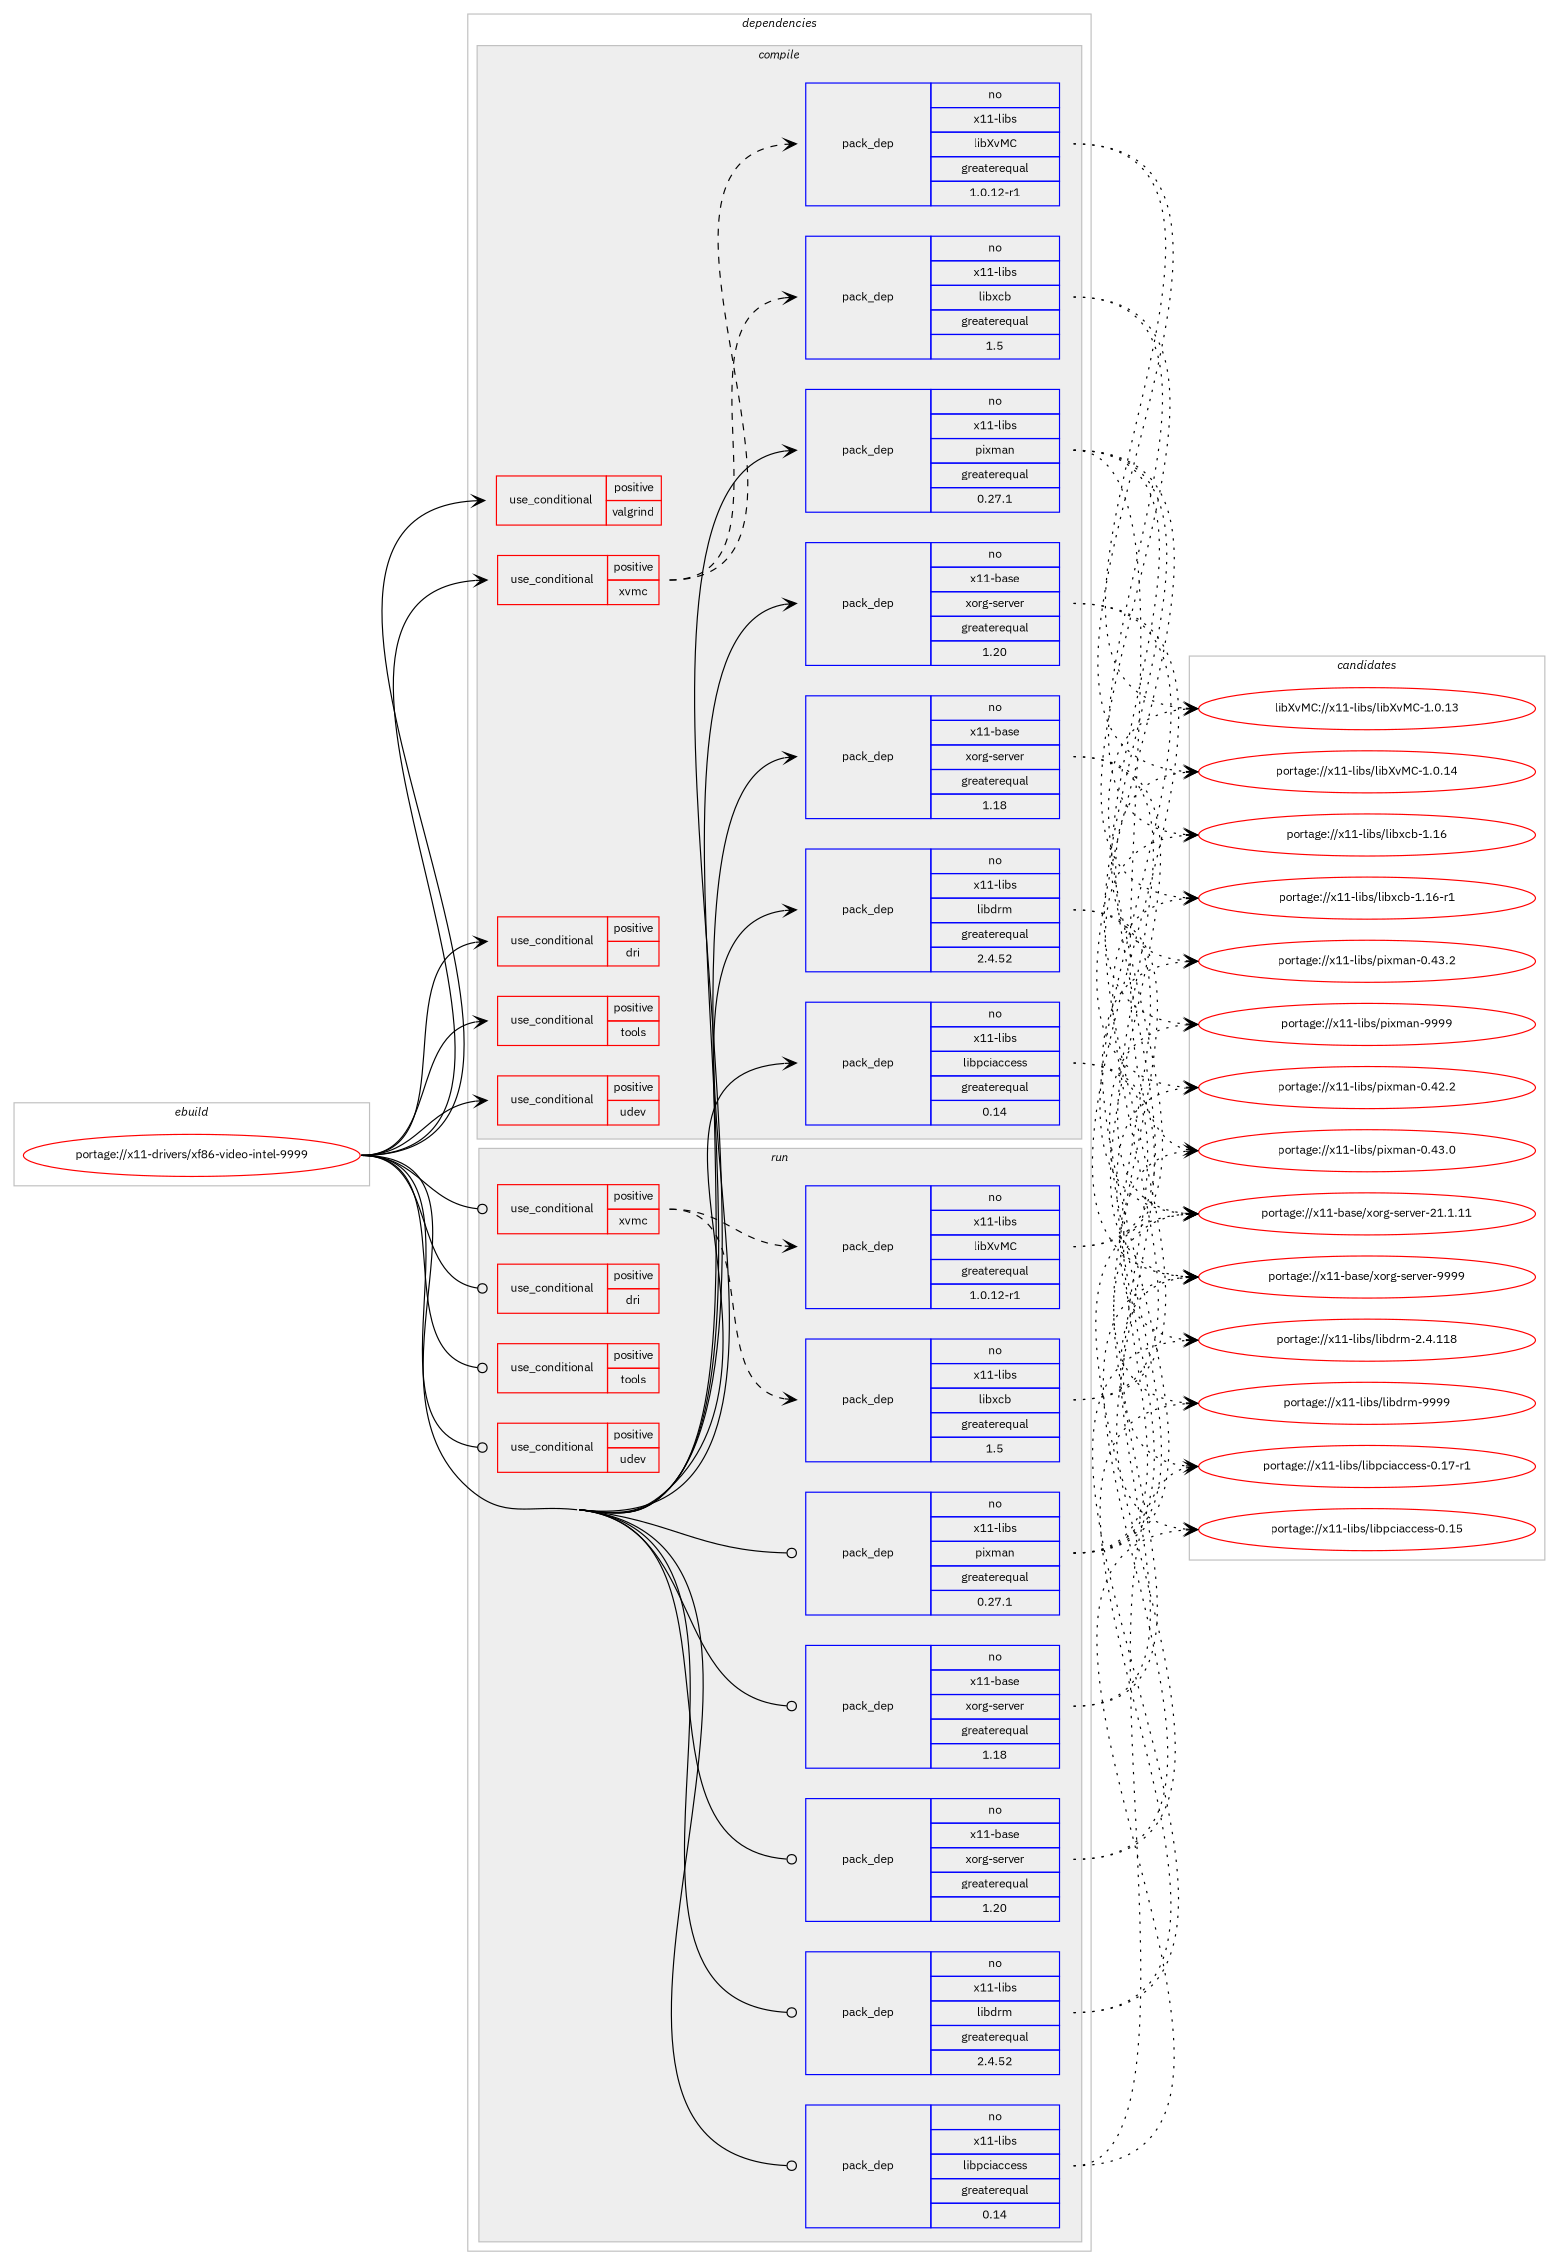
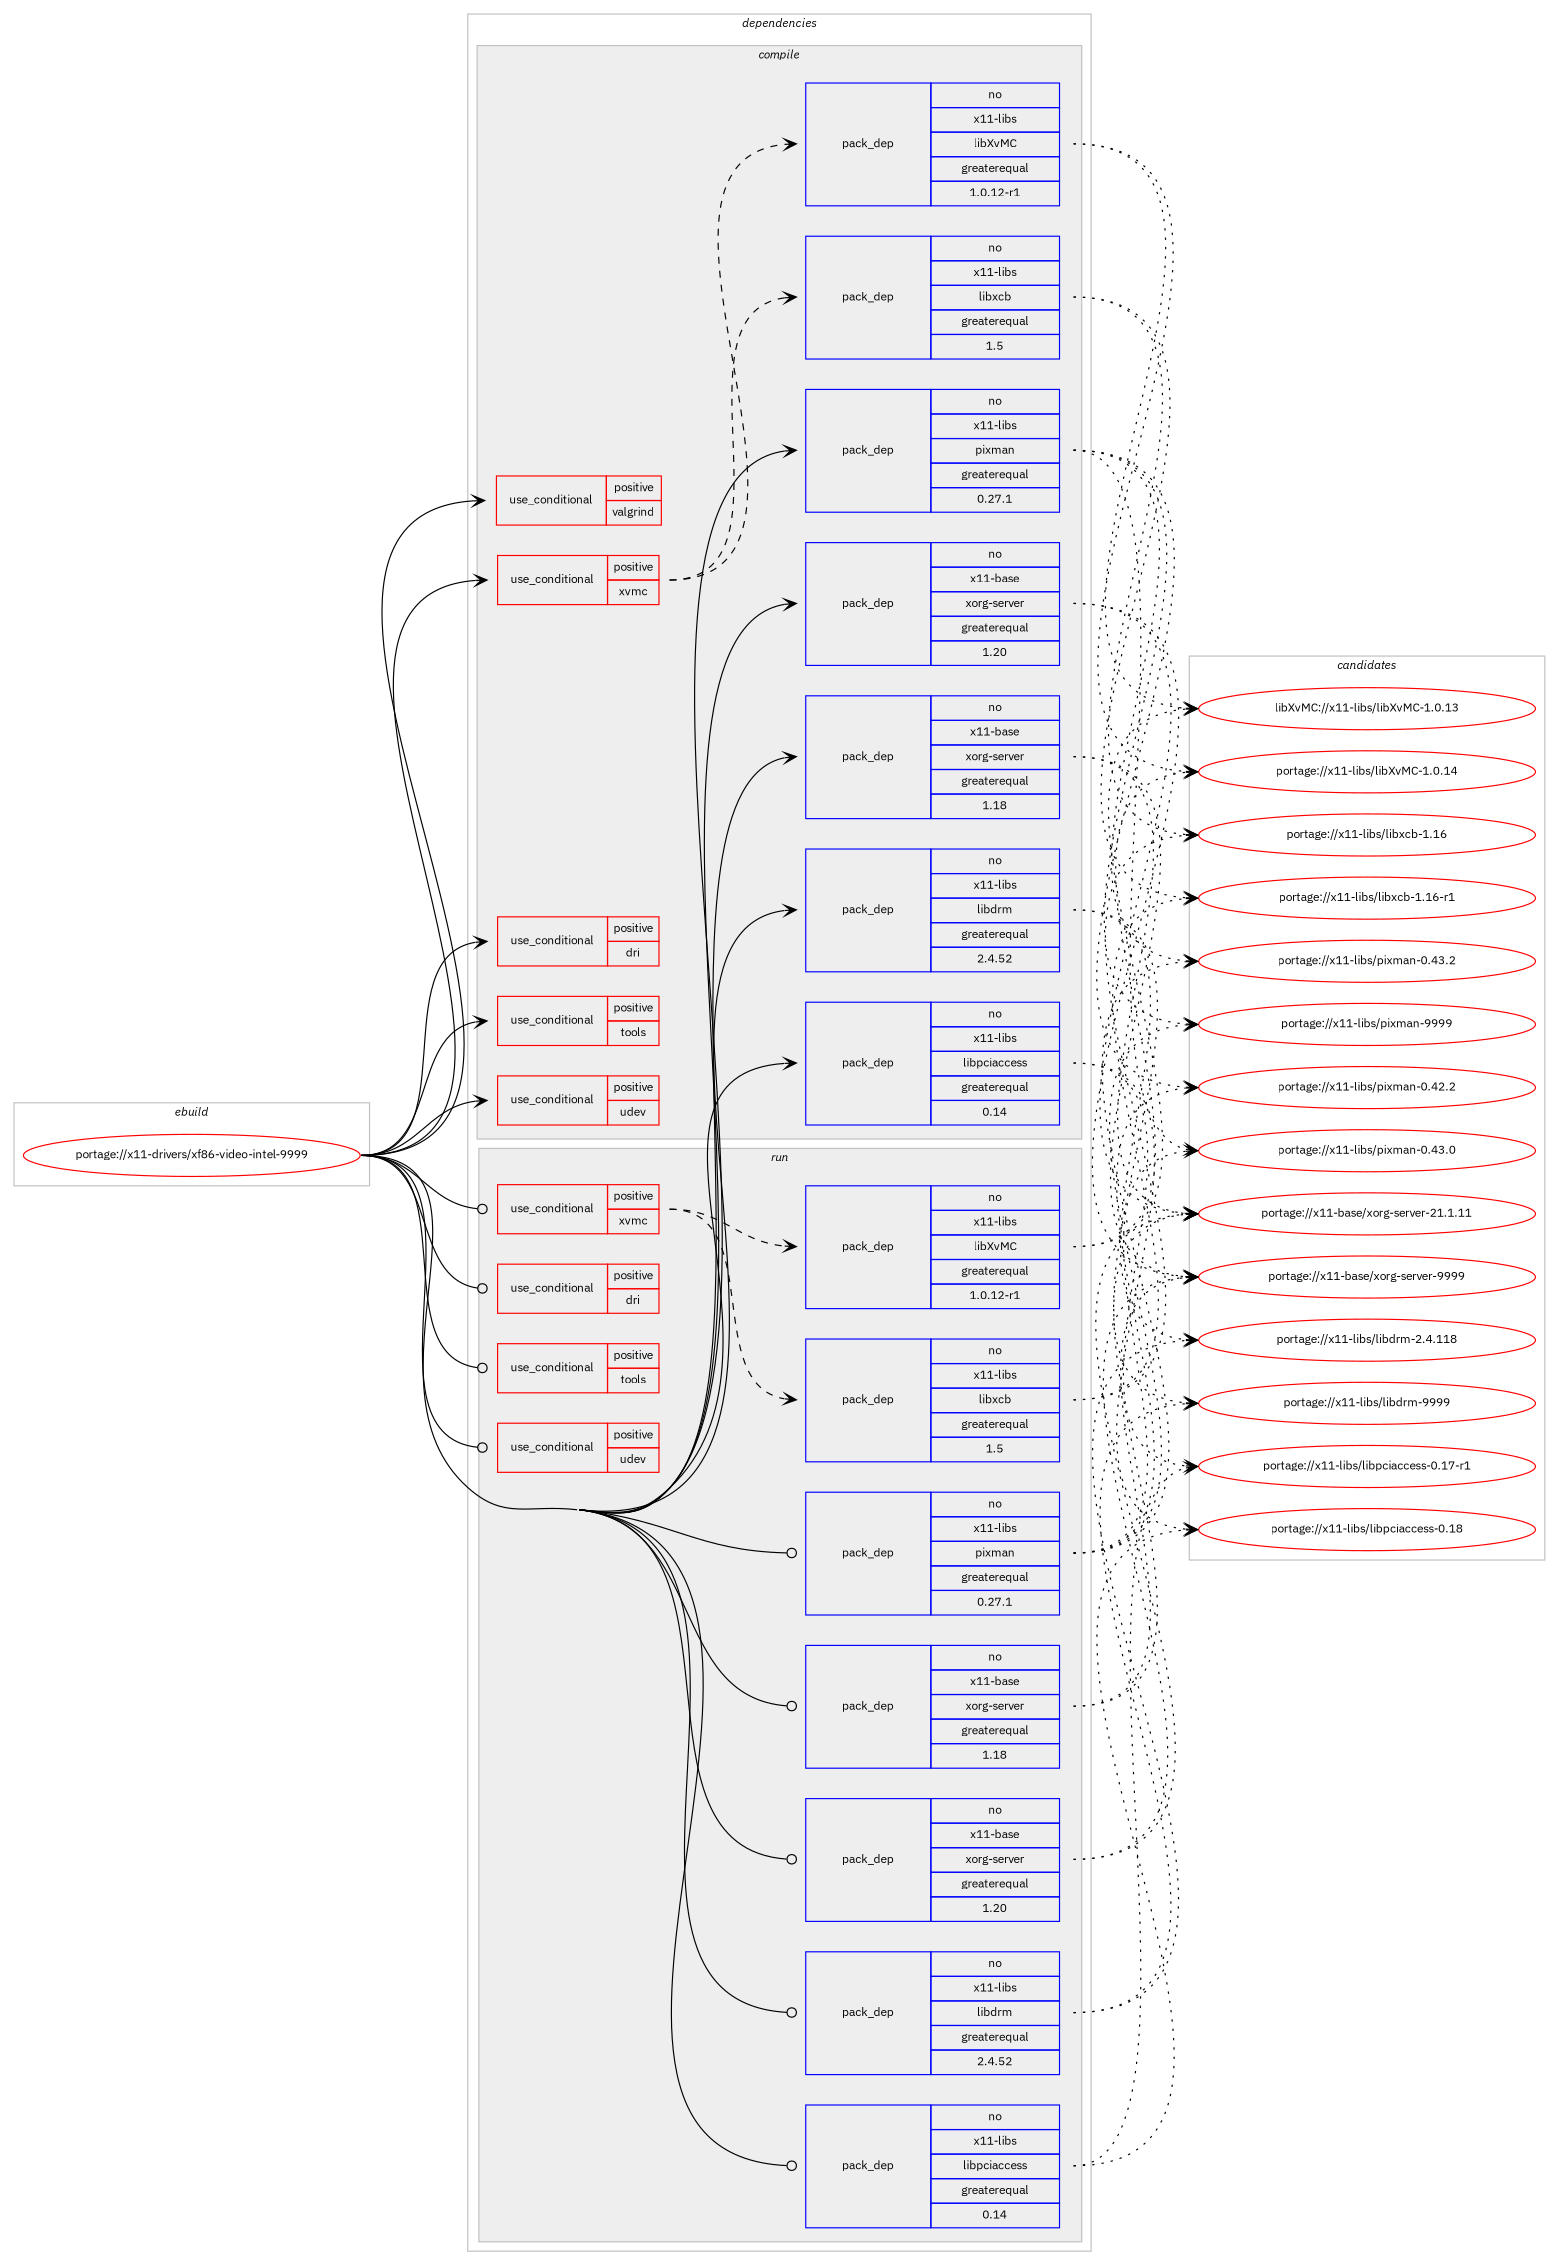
(1367, 1530) -> (1367, 1530)
